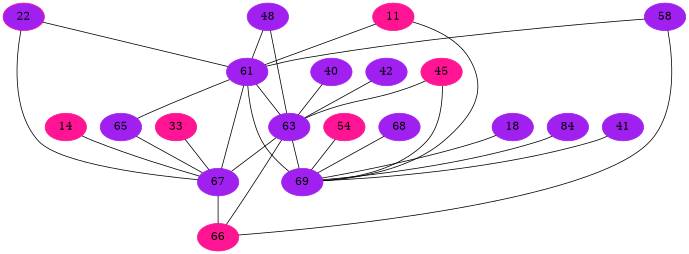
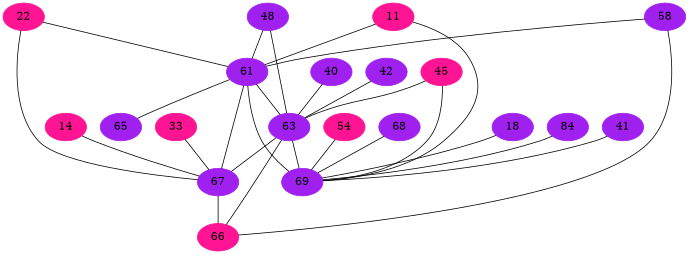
(24, 17) -> (24, 17)
(169, 155) -> none
